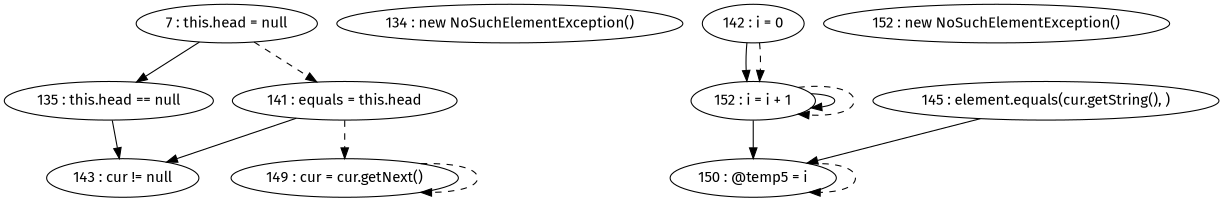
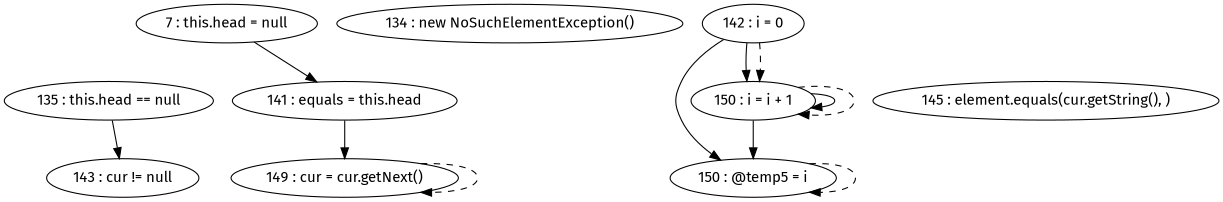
(997, 24) -> none
(173, 59) -> none
(281, 59) -> (281, 59)
(753, 101) -> (753, 101)
(345, 134) -> (345, 134)
(237, 138) -> none
(899, 140) -> (677, 94)
